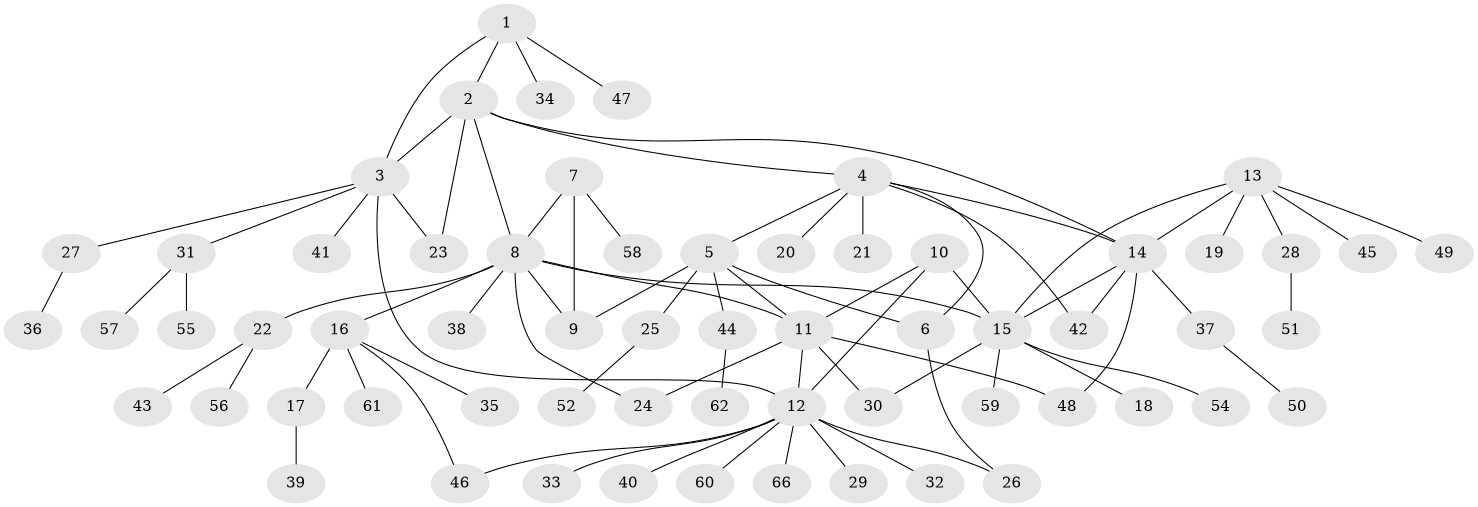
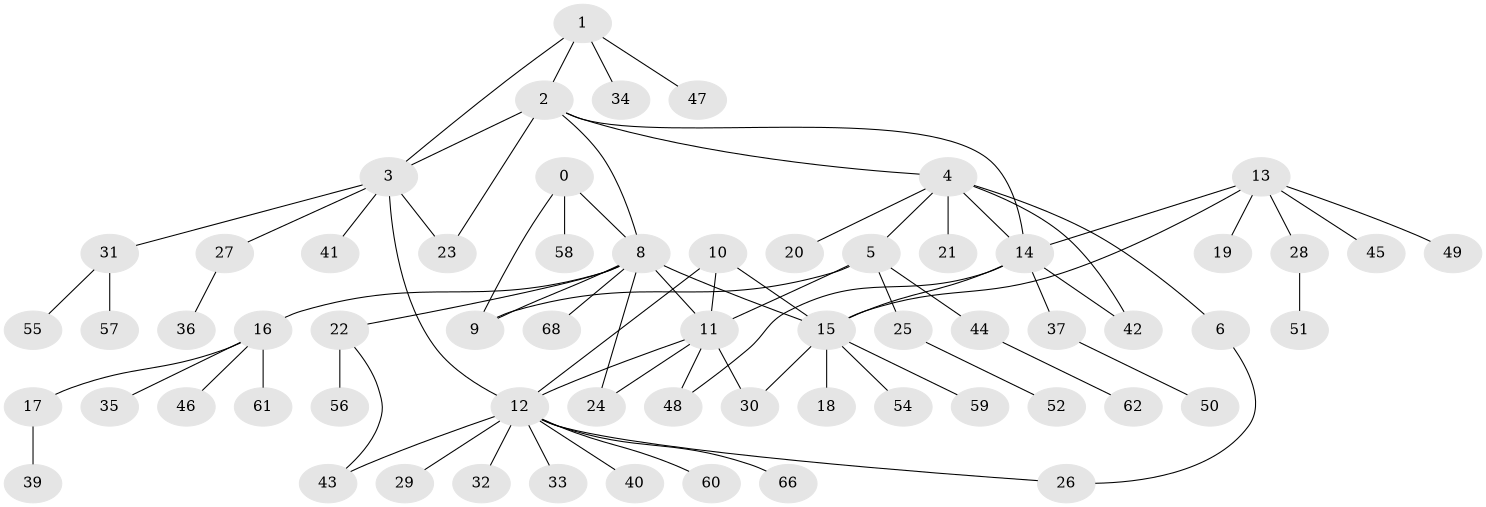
(574, 177) -> (565, 177)
(815, 296) -> none
(457, 330) -> (552, 330)
(615, 449) -> (422, 443)
